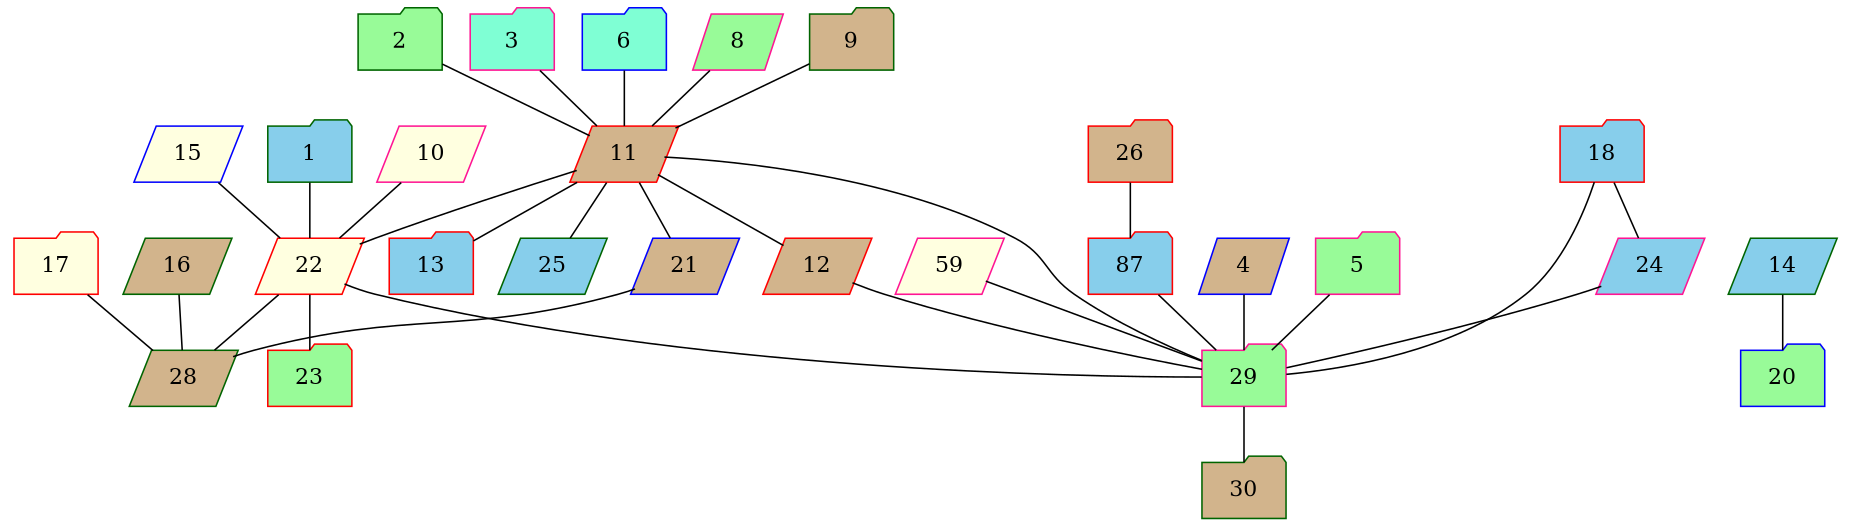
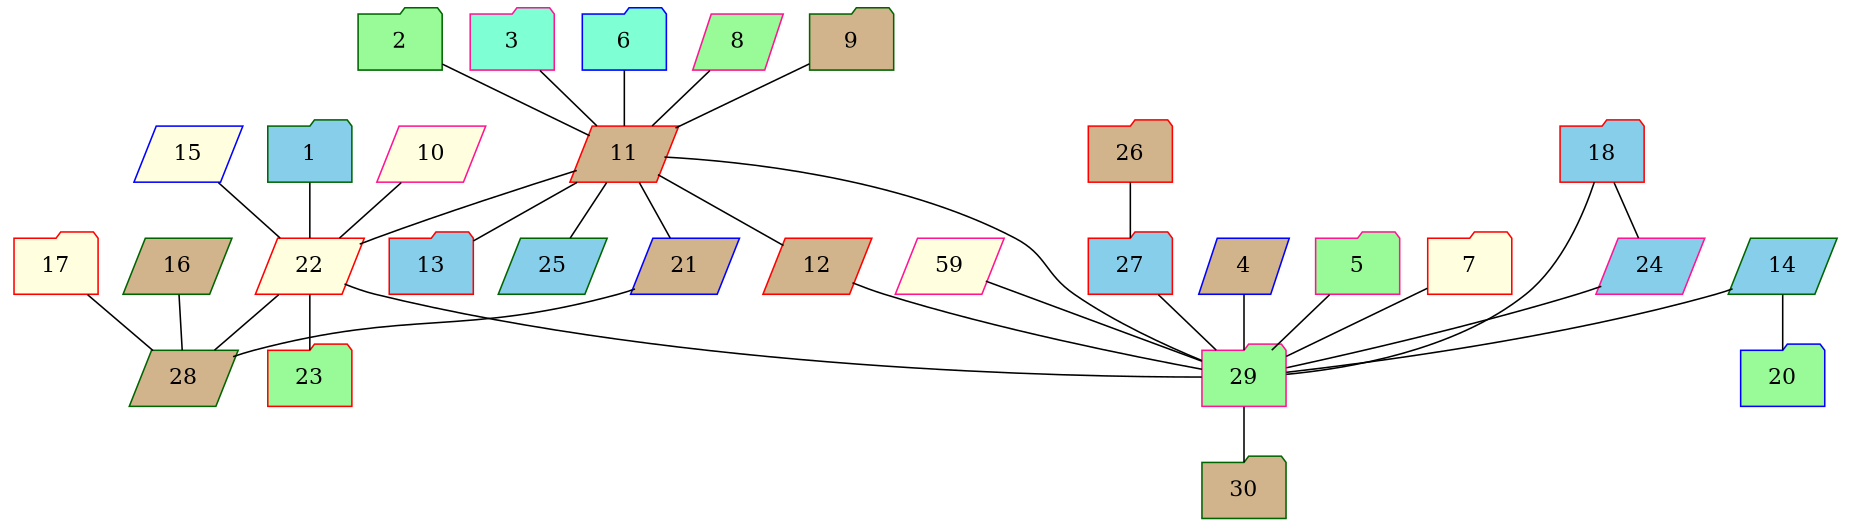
(1130, 266) -> (1130, 266)
none -> (1470, 266)
none -> (1511, 340)
